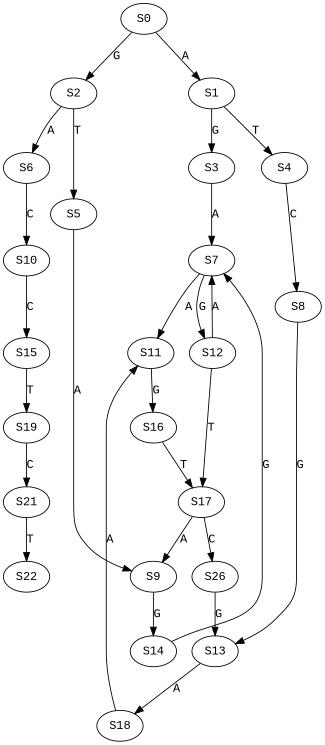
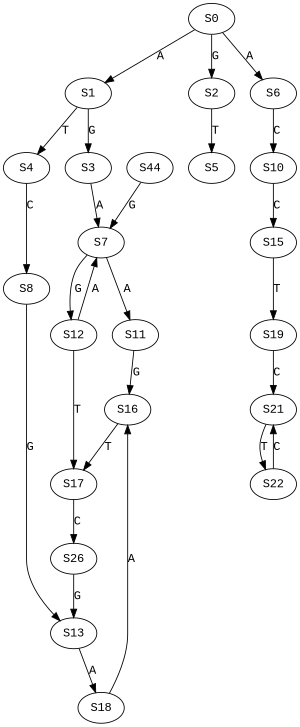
(47, 125) -> (240, 53)
none -> (273, 451)
(106, 539) -> (128, 565)
(153, 577) -> none
(153, 651) -> (150, 168)
